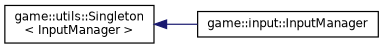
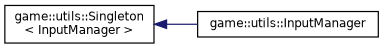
(288, 24) -> (288, 24)
